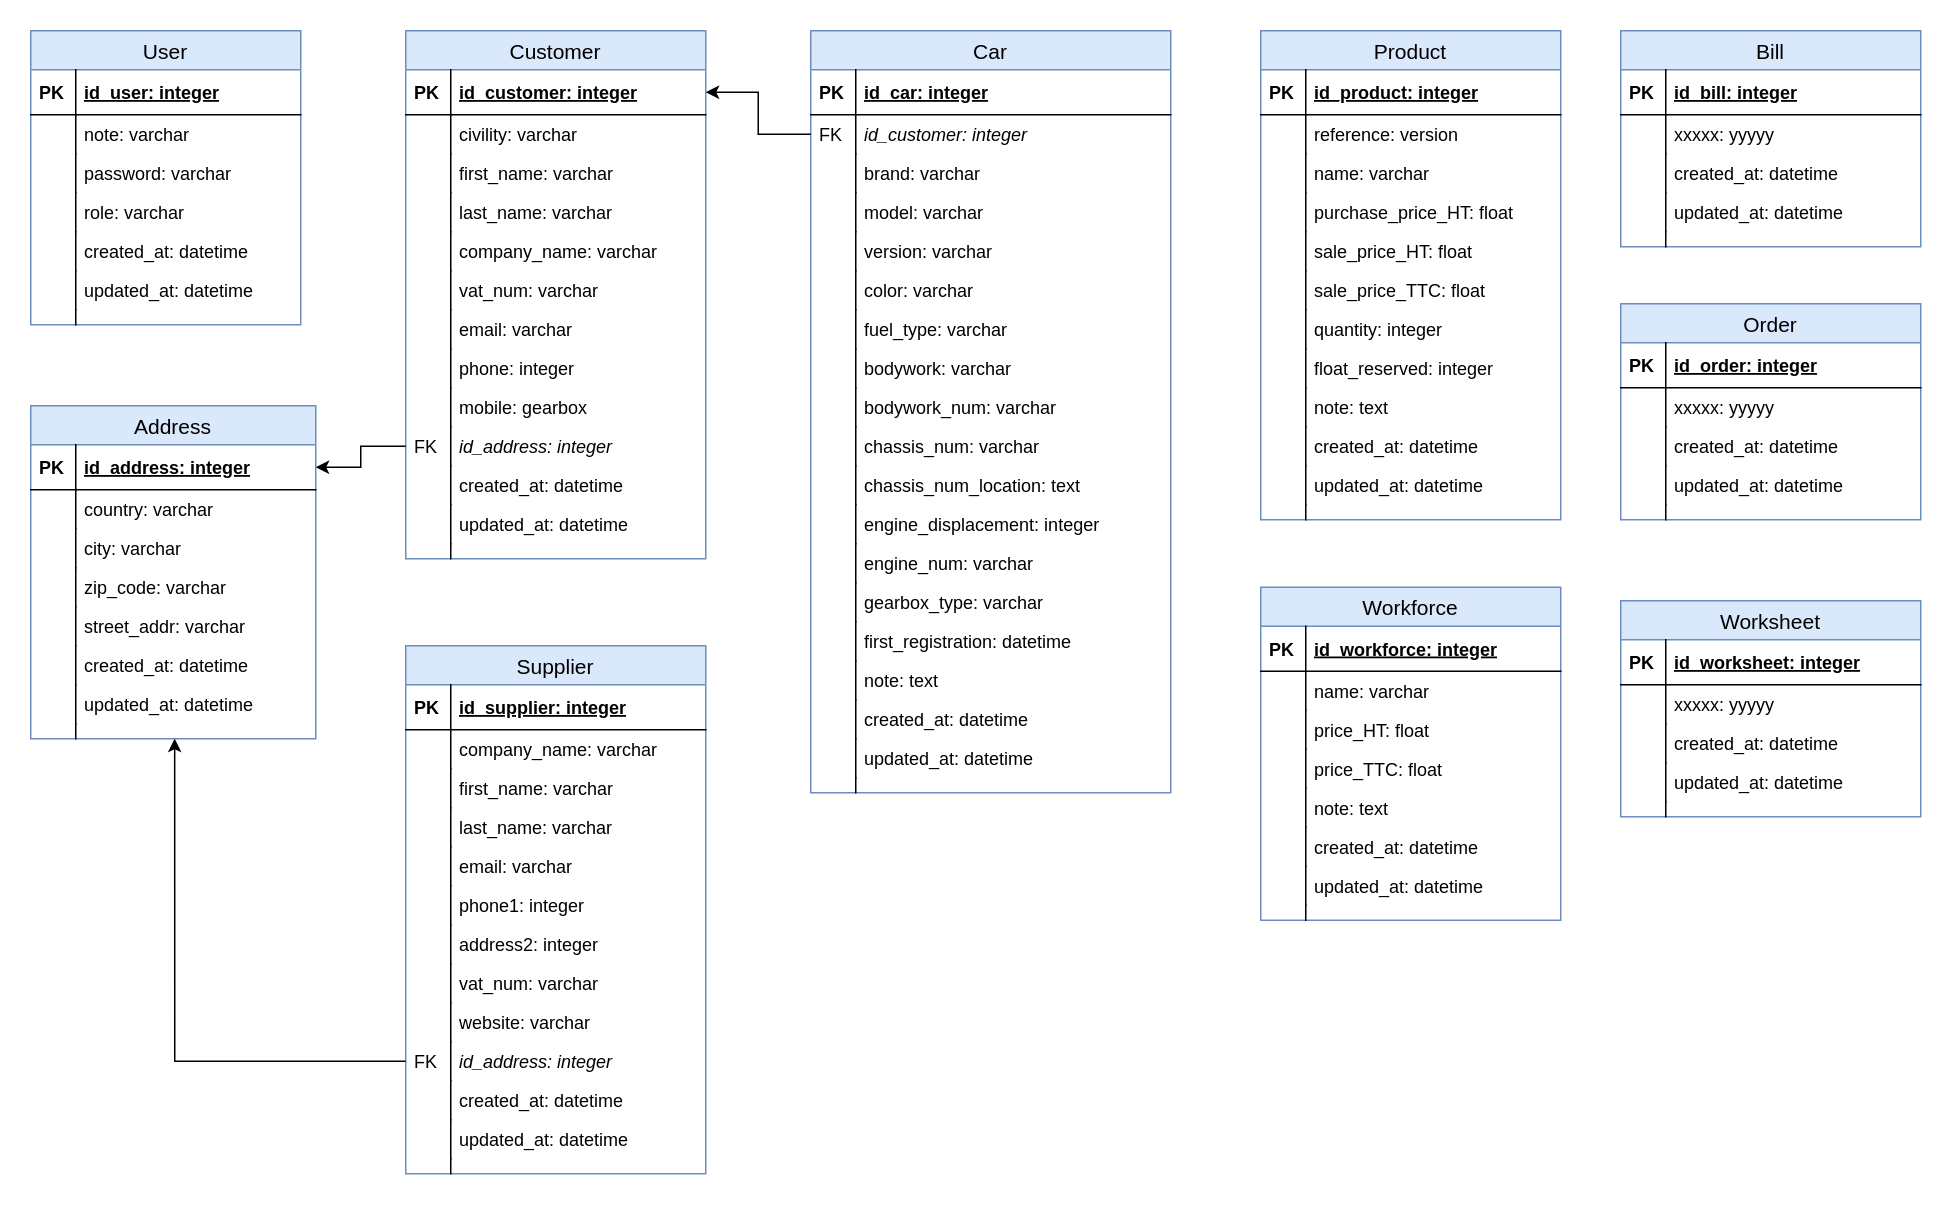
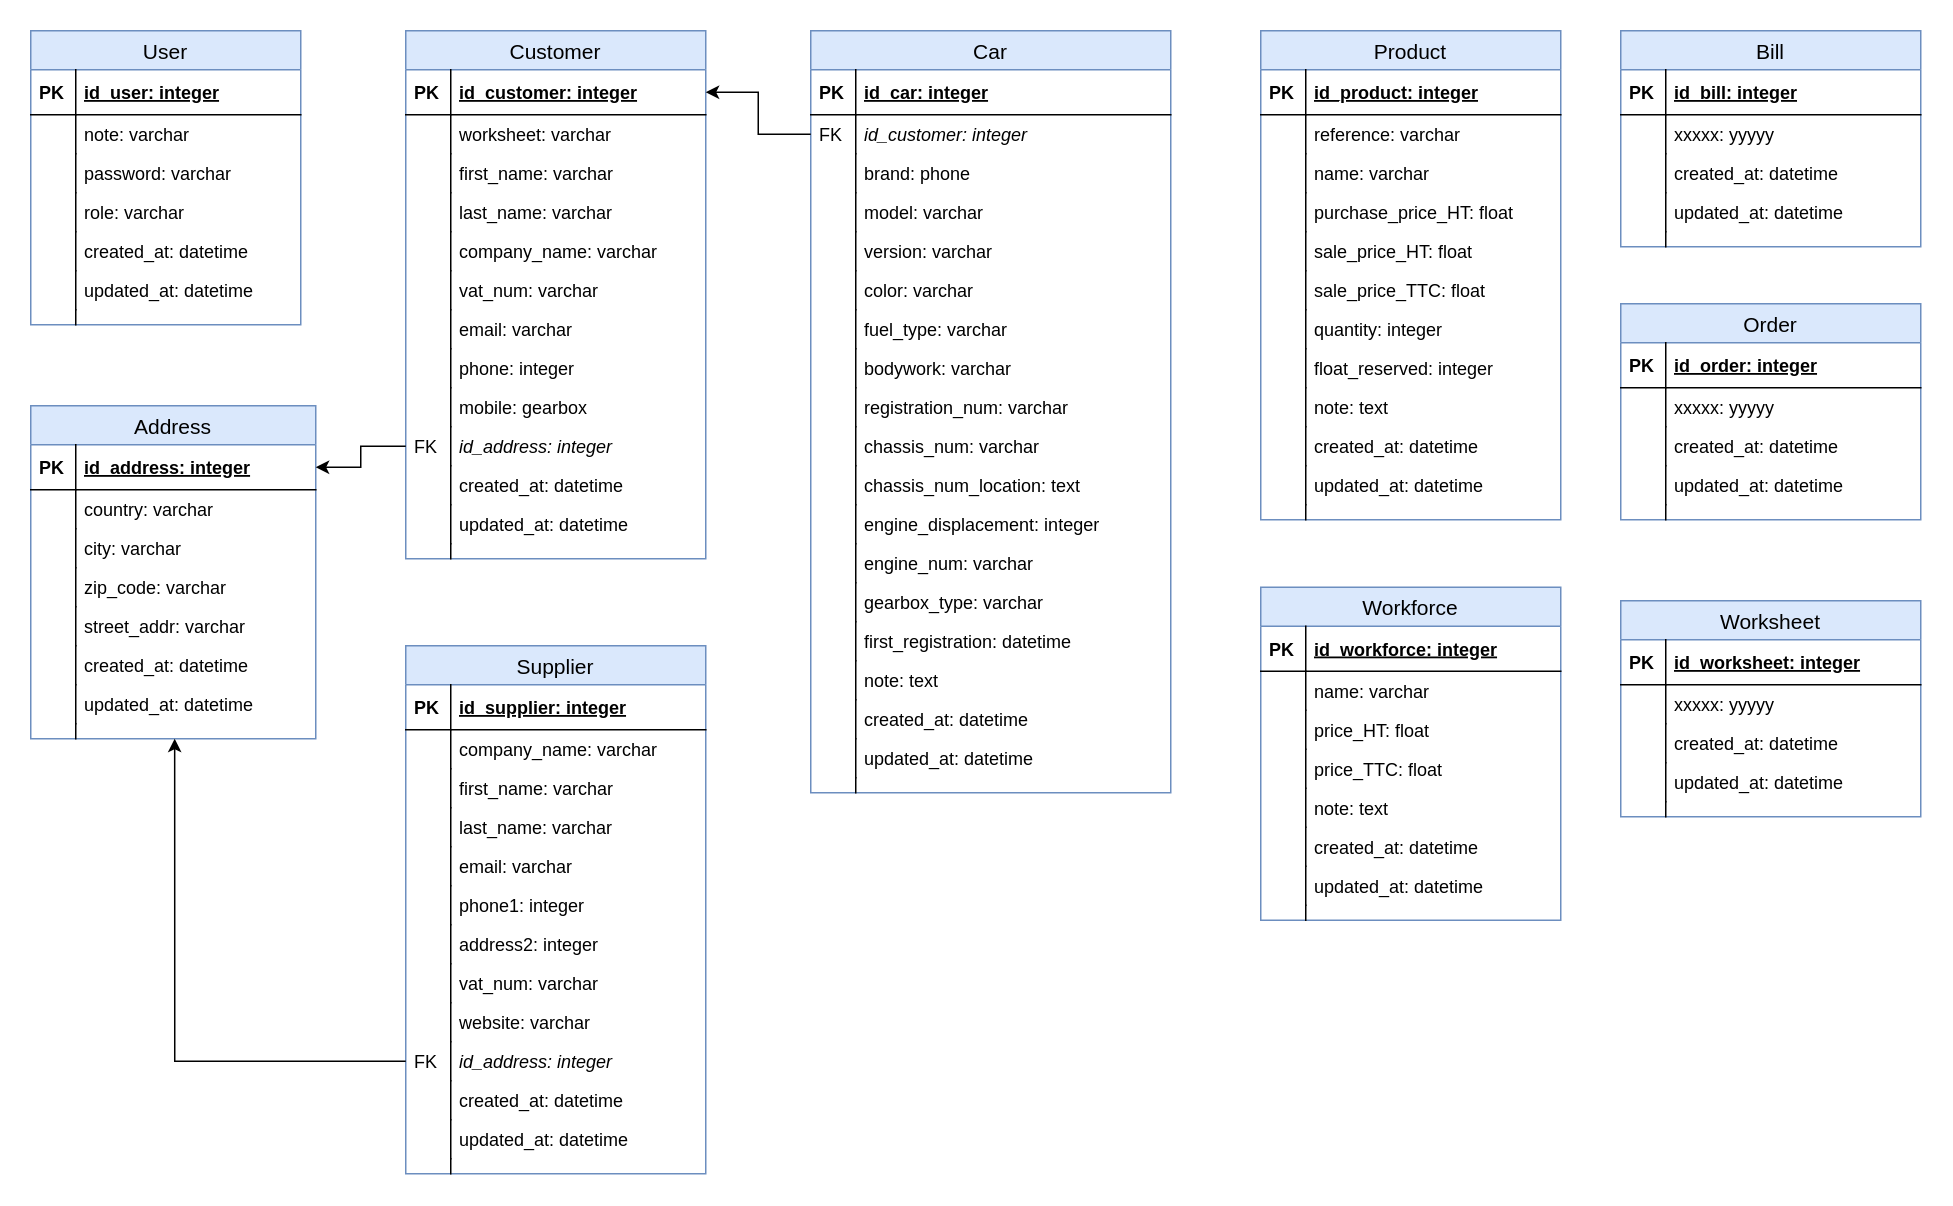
(531, 135) -> (545, 135)
(1398, 135) -> (1400, 135)
(930, 174) -> (920, 174)
(965, 408) -> (981, 408)
